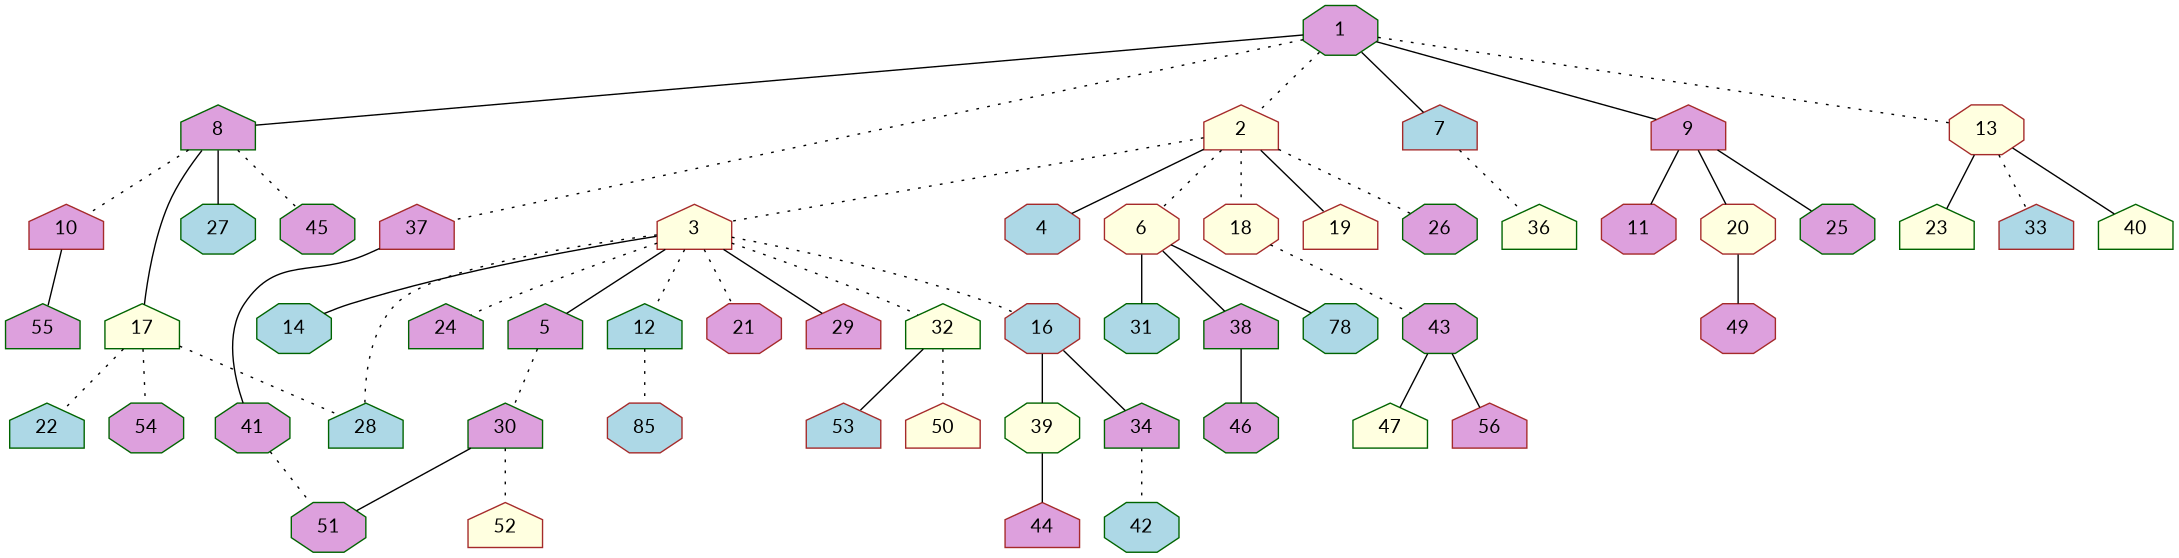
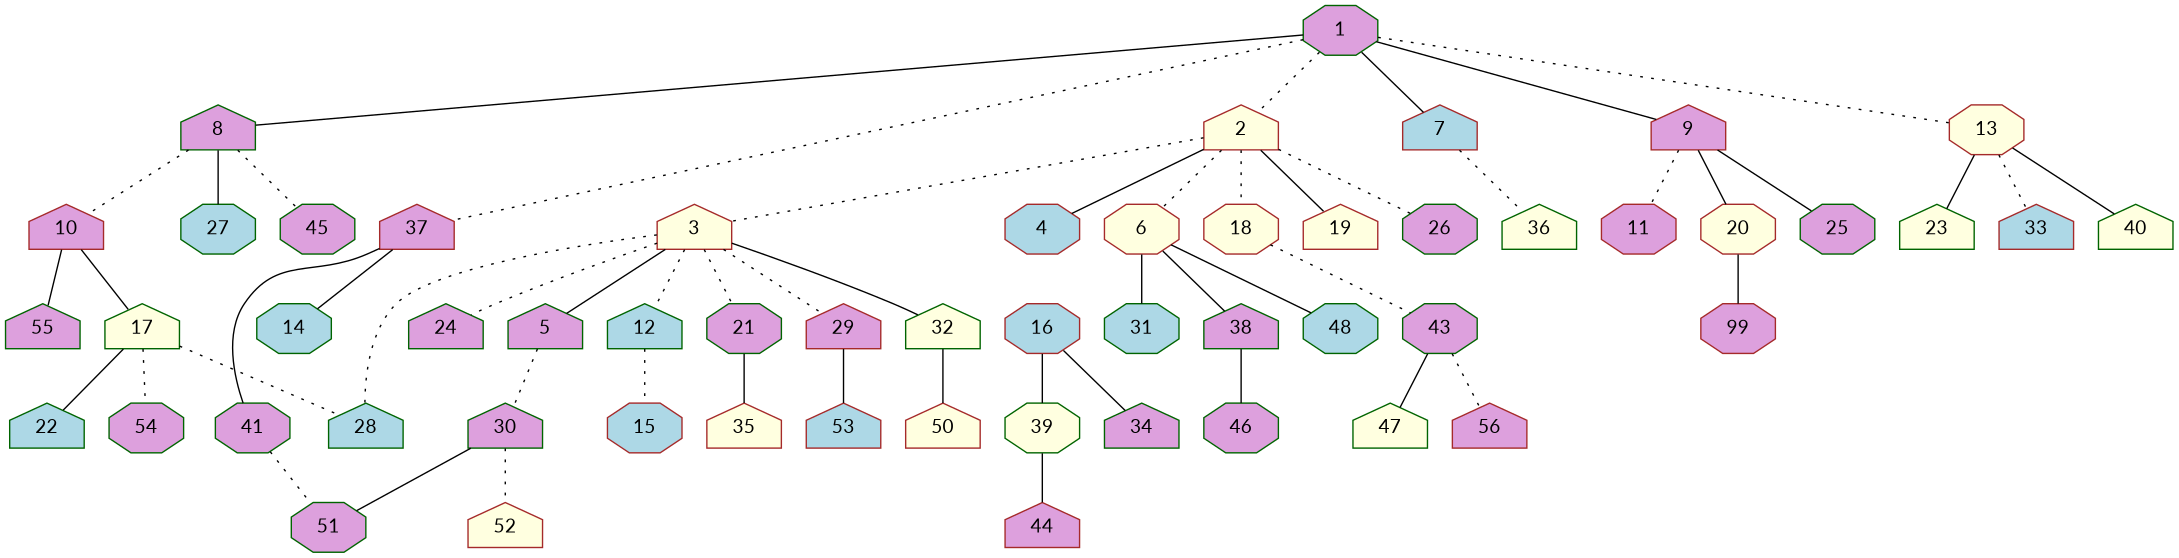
(1665, 177) -> (1665, 177)
(162, 223) -> (105, 280)
(489, 268) -> (355, 279)
(874, 269) -> none
(826, 277) -> (826, 277)
(773, 281) -> (773, 281)
(744, 329) -> (744, 329)
(1341, 329) -> (1341, 329)
(1738, 329) -> (1738, 329)
(943, 376) -> (943, 376)
(93, 380) -> (93, 380)
(892, 380) -> (844, 376)
(1466, 381) -> (1466, 381)
(645, 428) -> (645, 428)
none -> (744, 428)
(1142, 527) -> none
